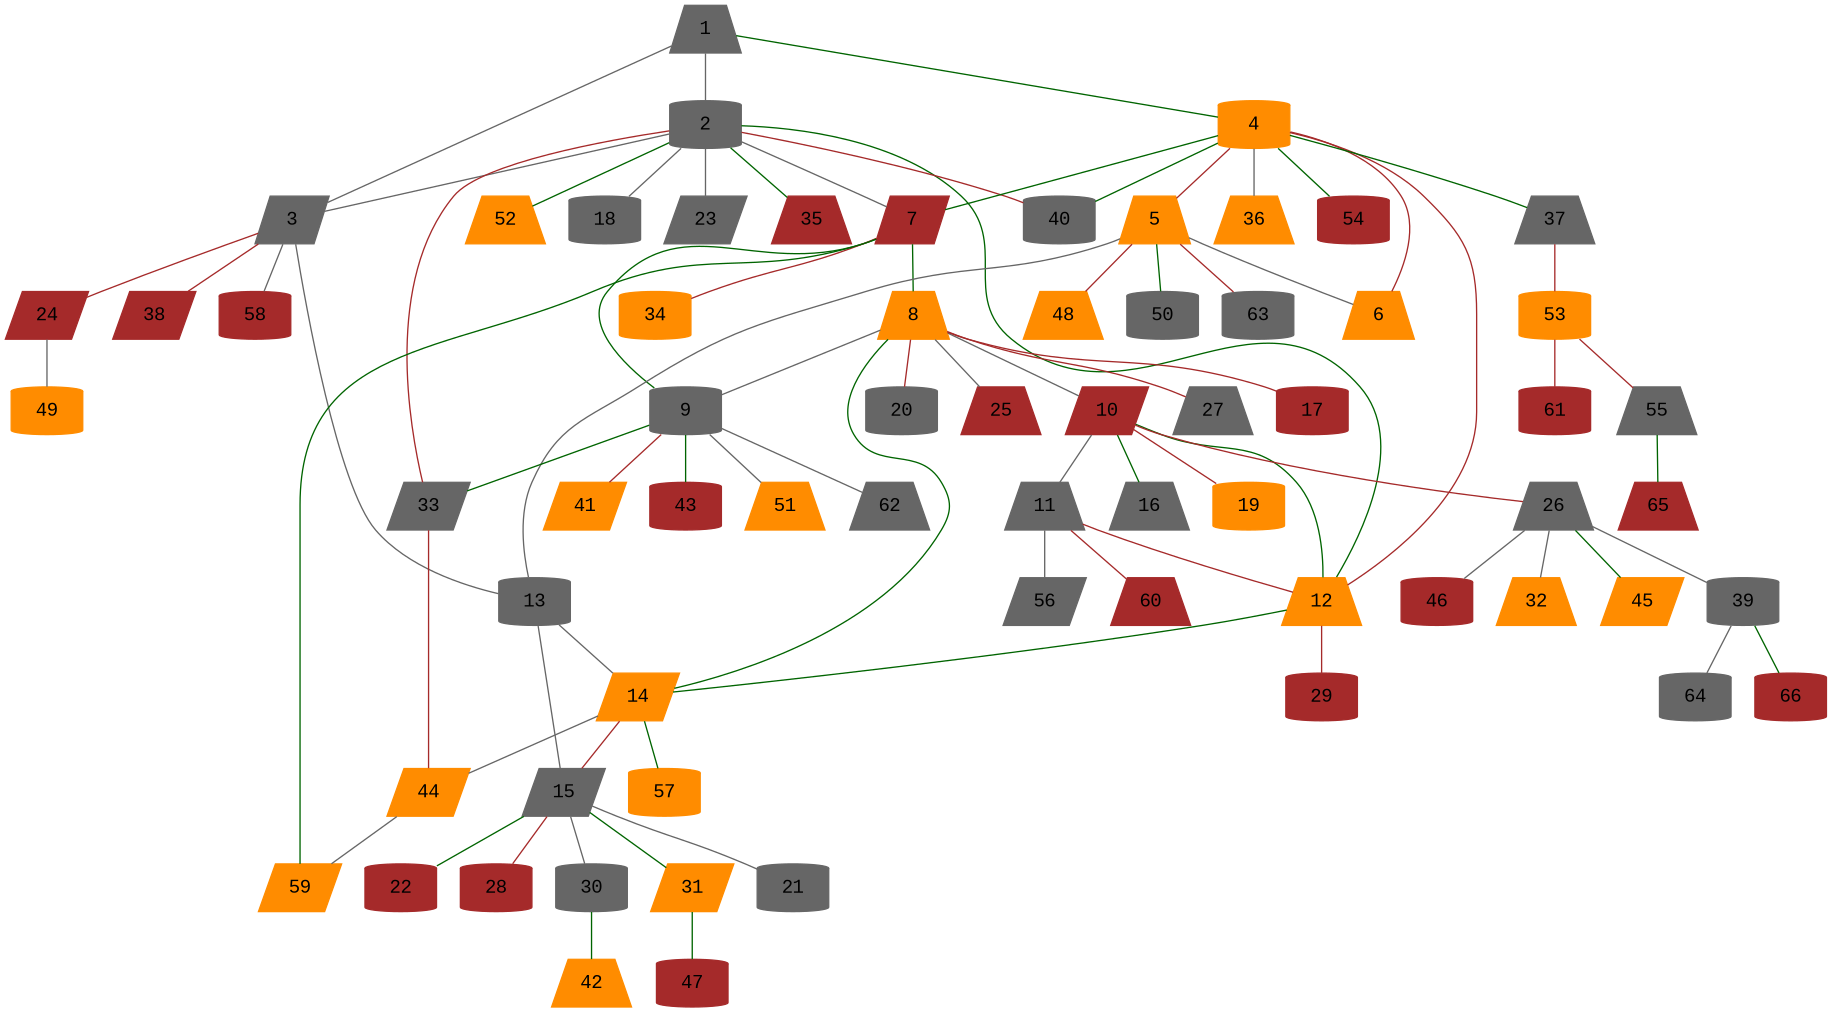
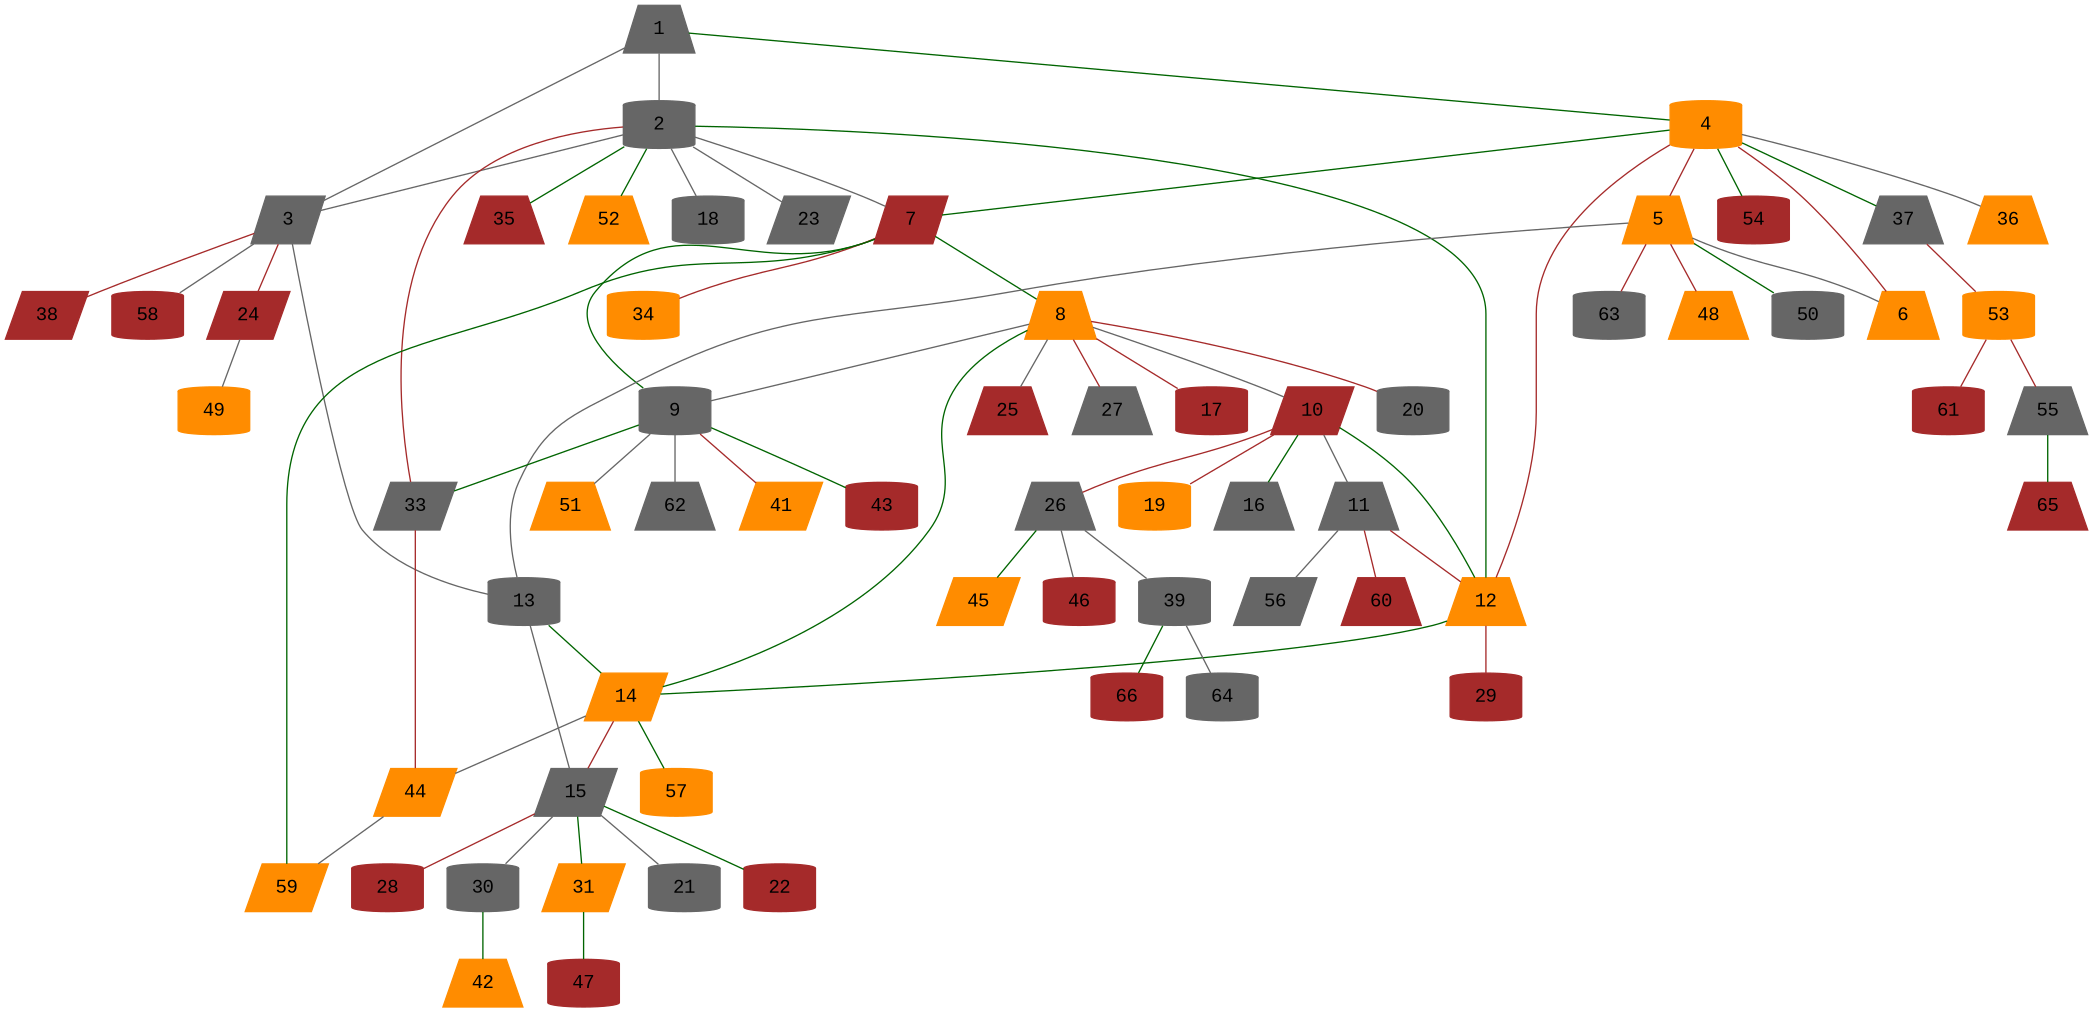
(1059, 220) -> none
(1536, 602) -> none
(586, 649) -> (575, 649)
